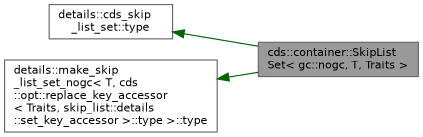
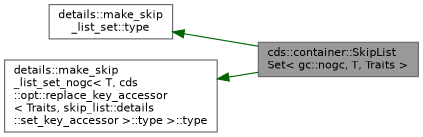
(111, 22) -> (111, 22)
